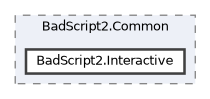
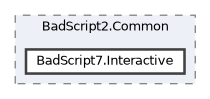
(105, 62) -> (105, 62)
